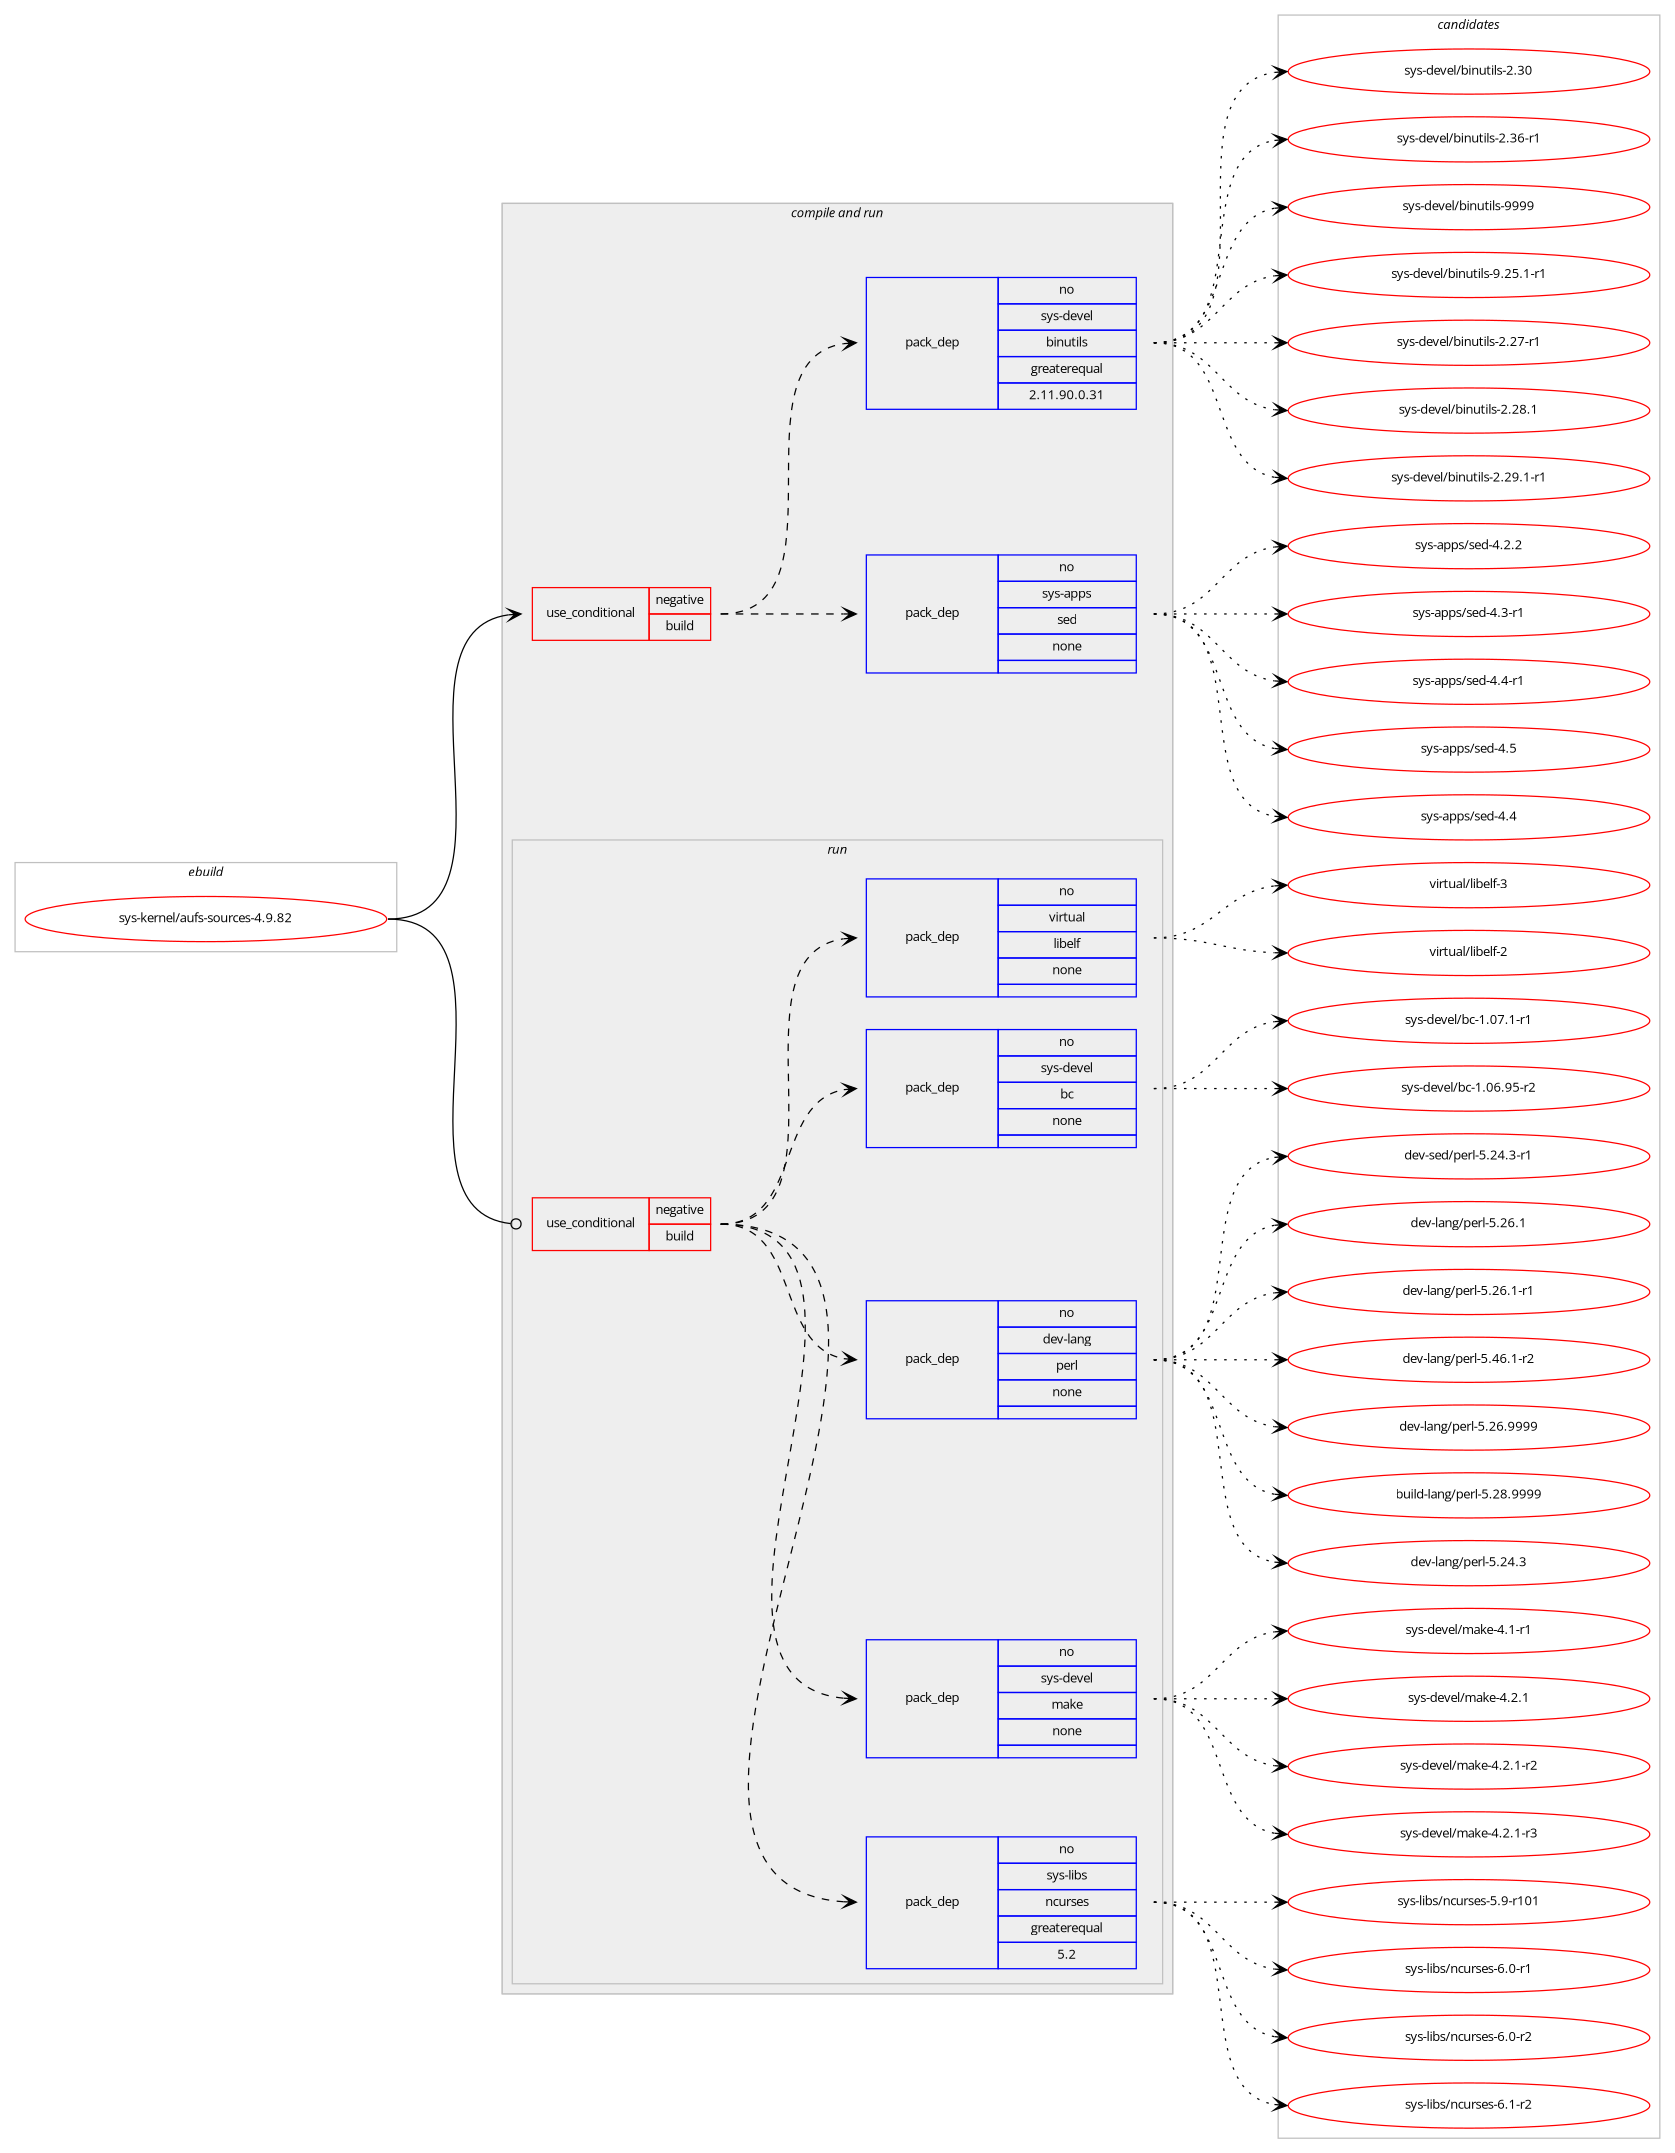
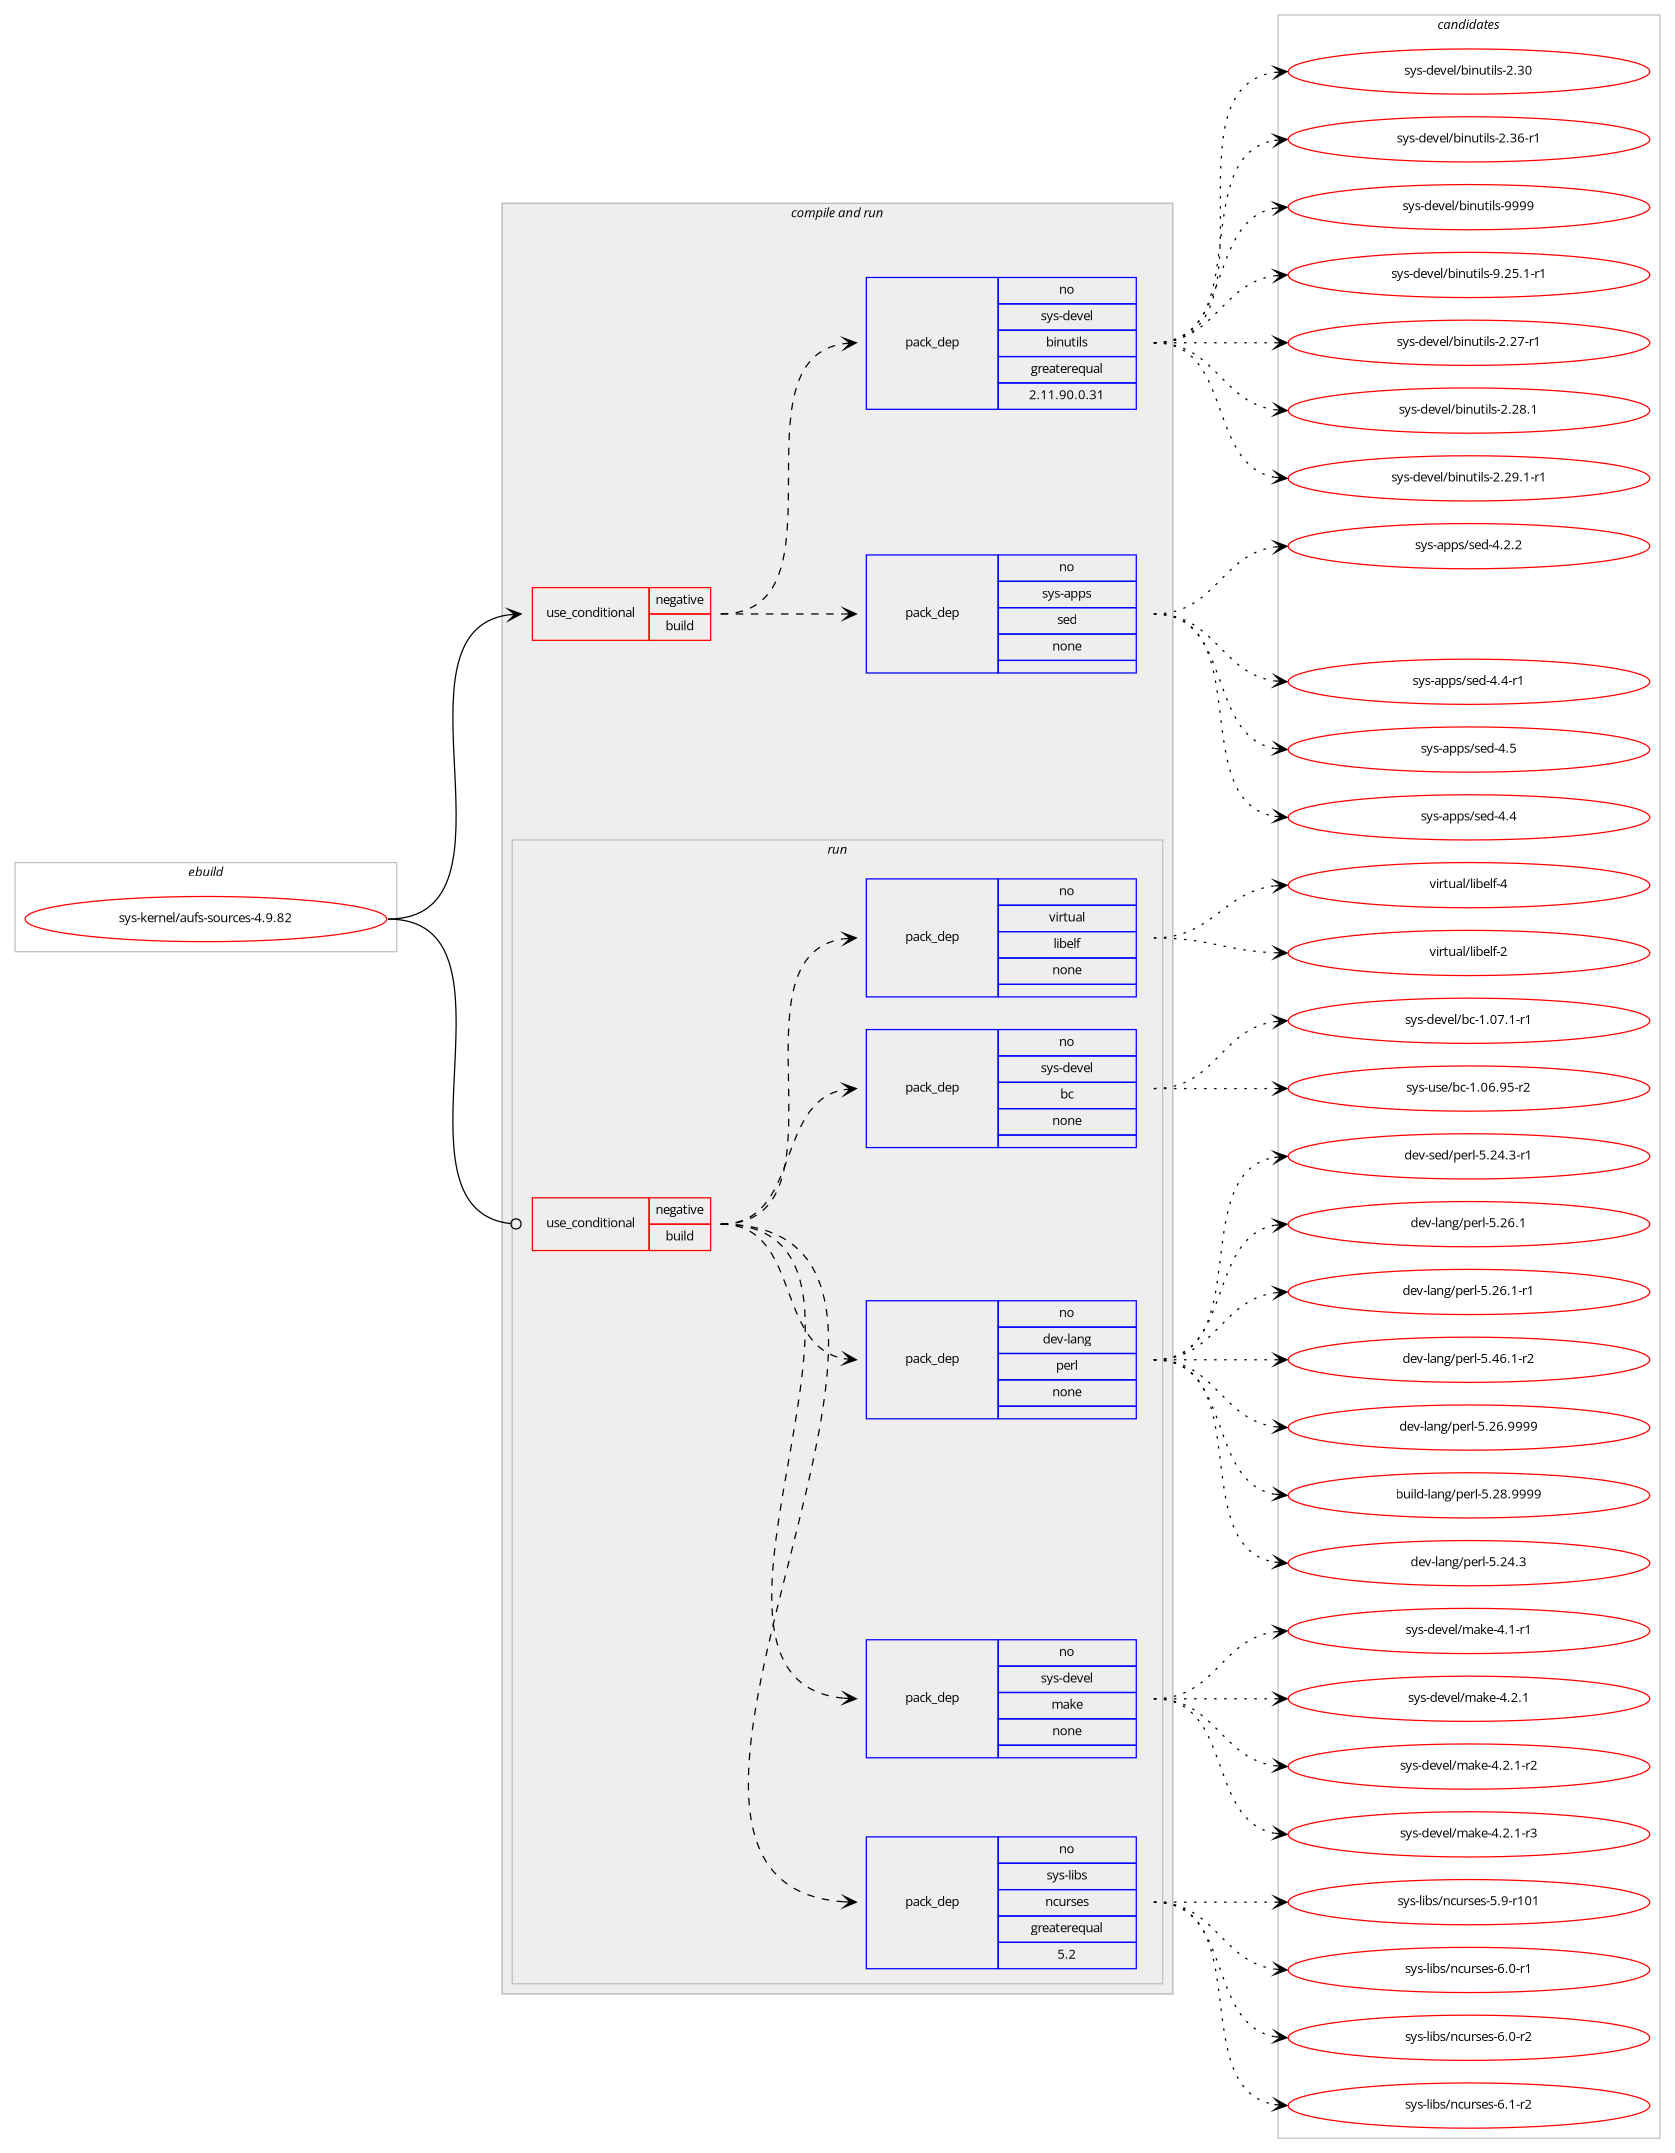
(1469, 614) -> none
(1469, 885) -> (1469, 885)
(1469, 1089) -> (1469, 1089)
